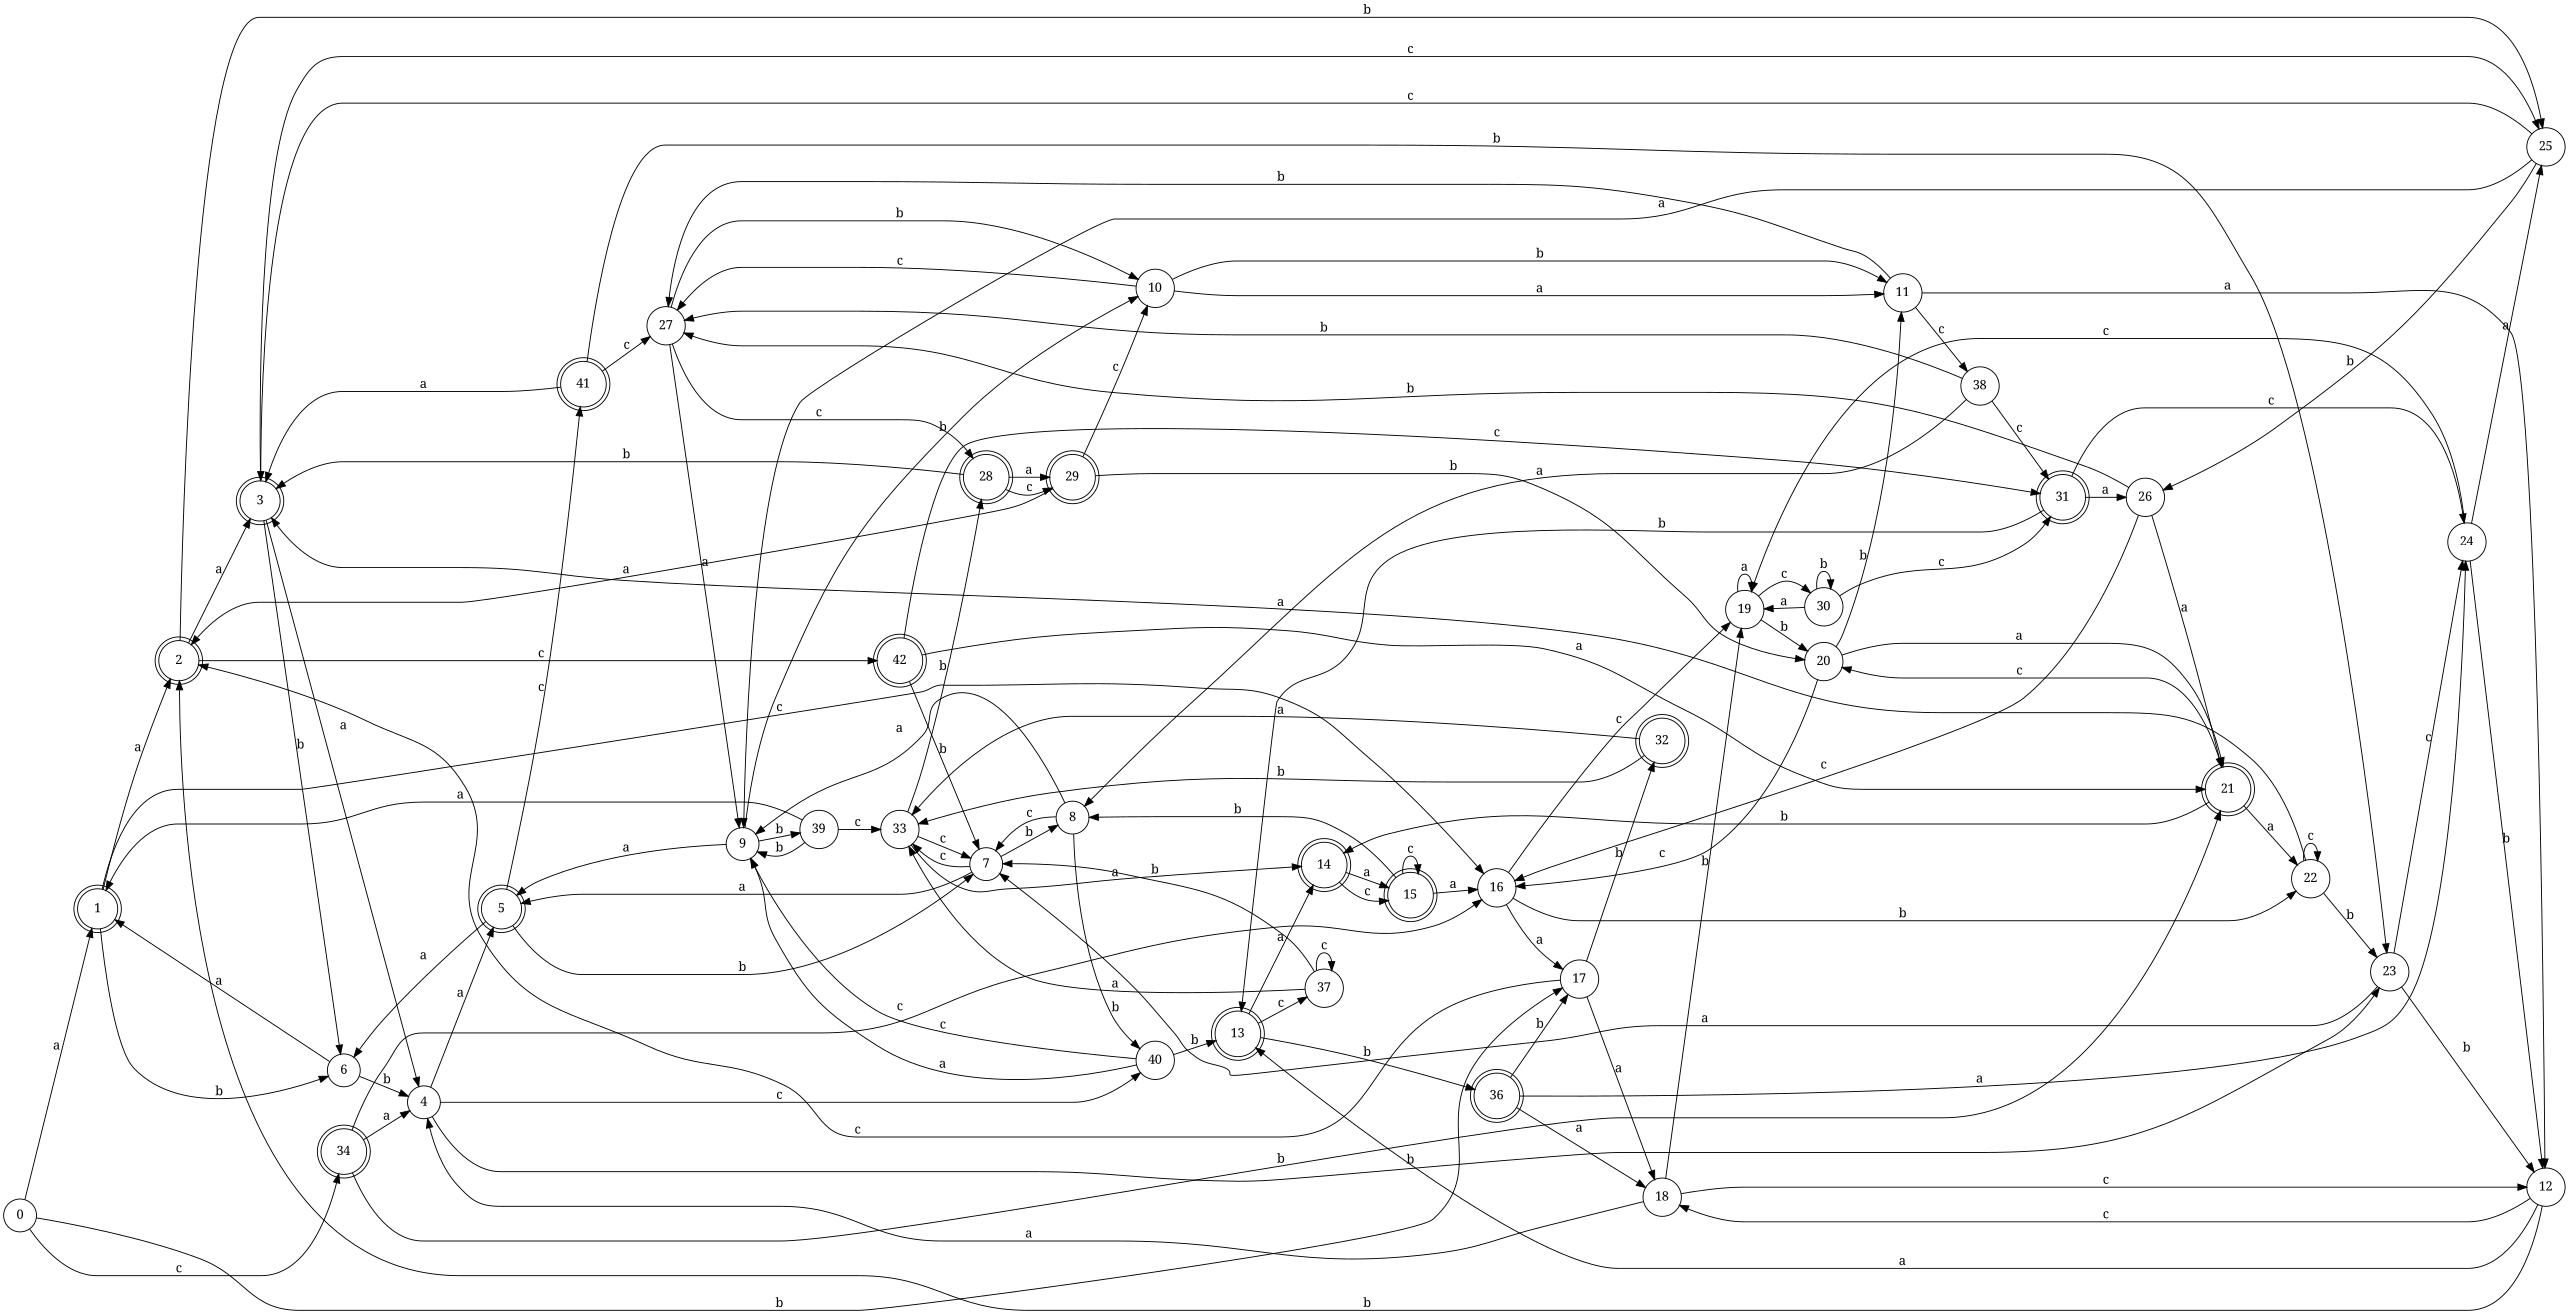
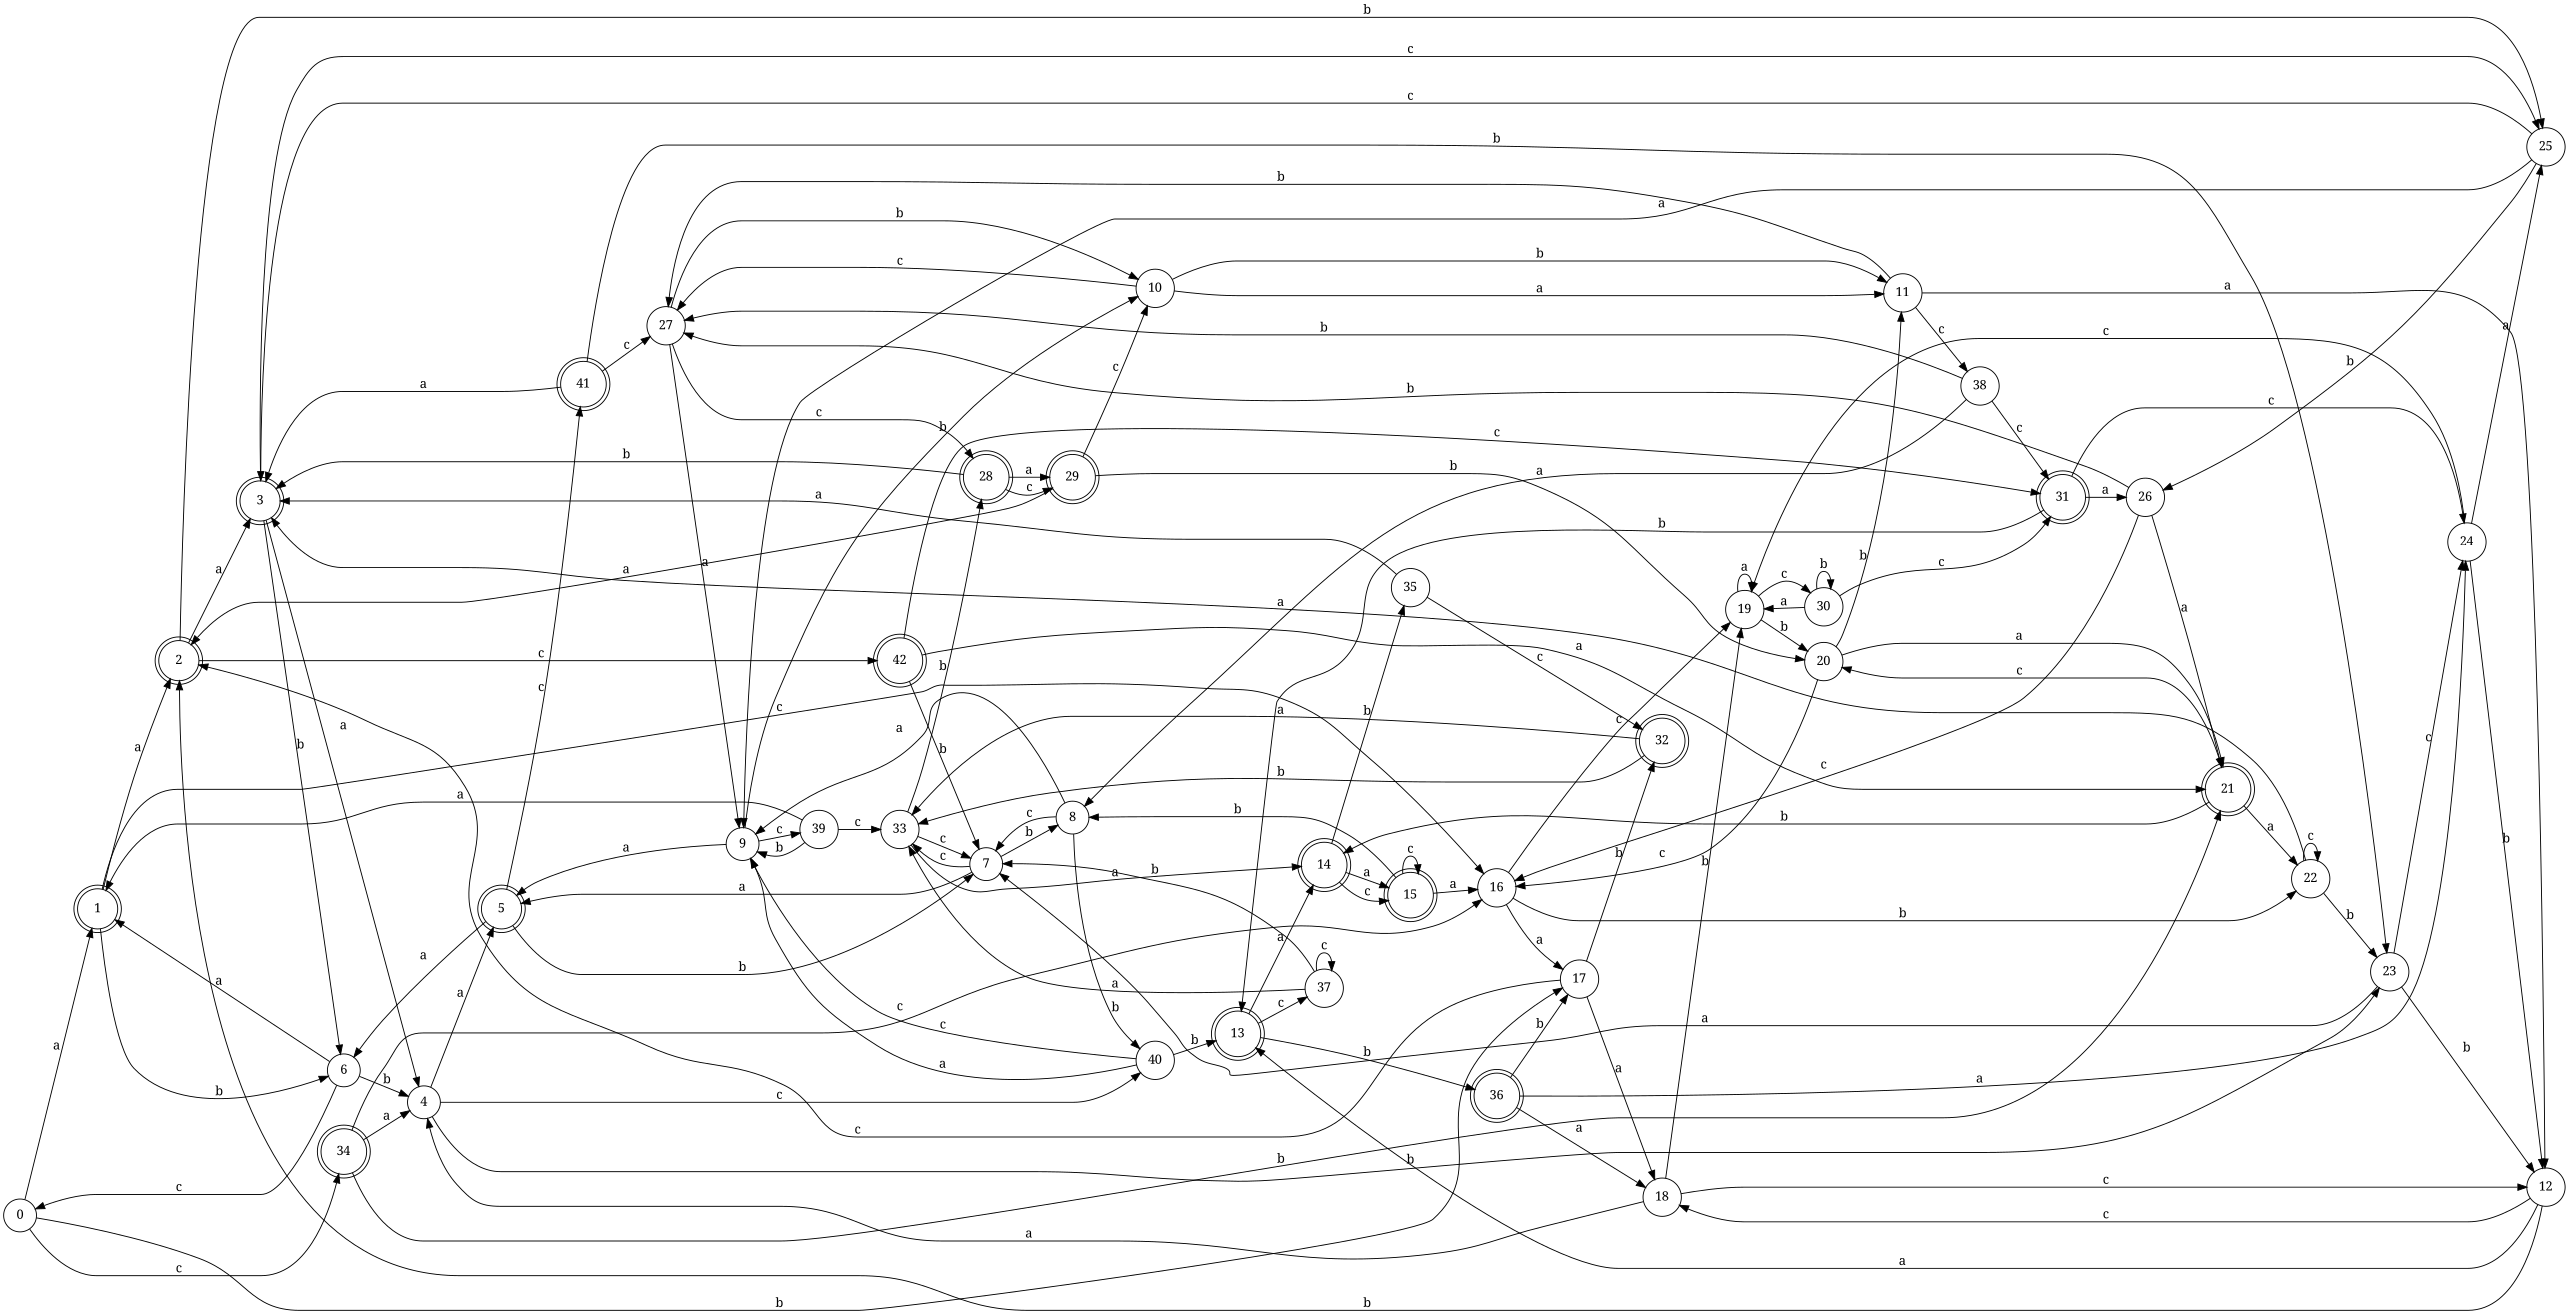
none -> (1411, 588)
(780, 830) -> (780, 830)
none -> (220, 1194)
